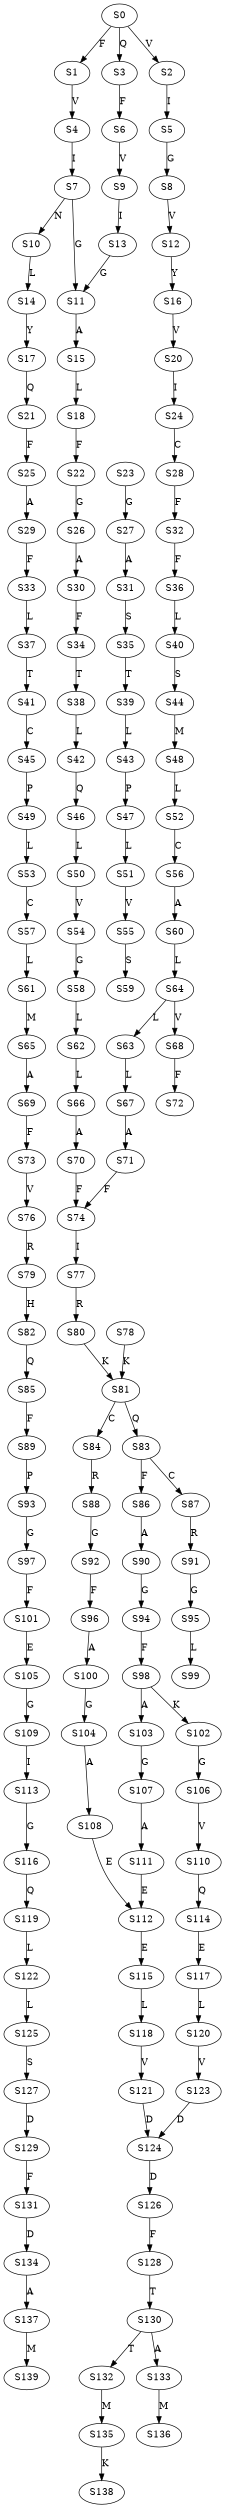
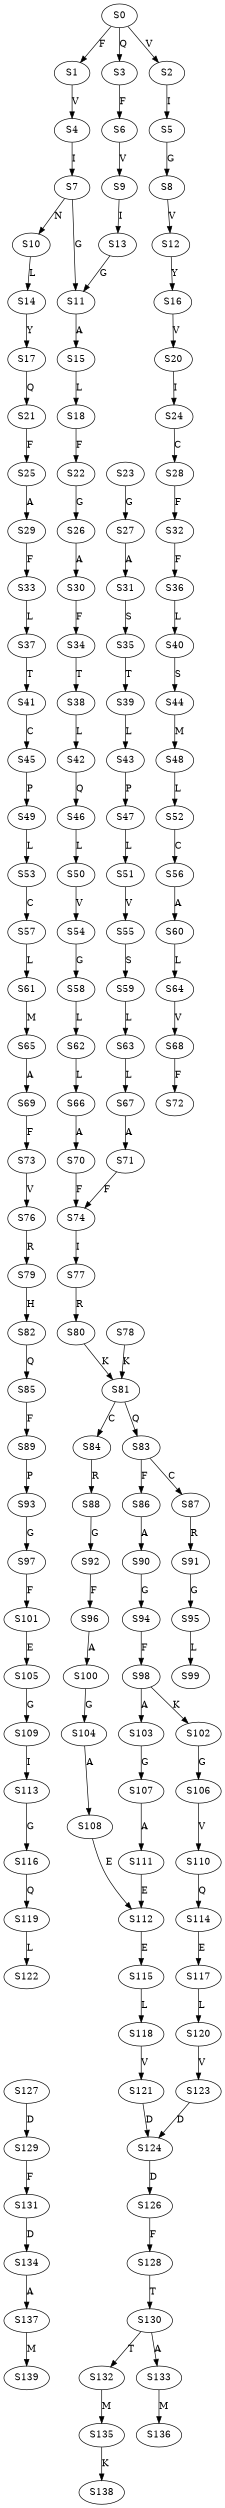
(152, 1016) -> (125, 1015)
(27, 2034) -> none
